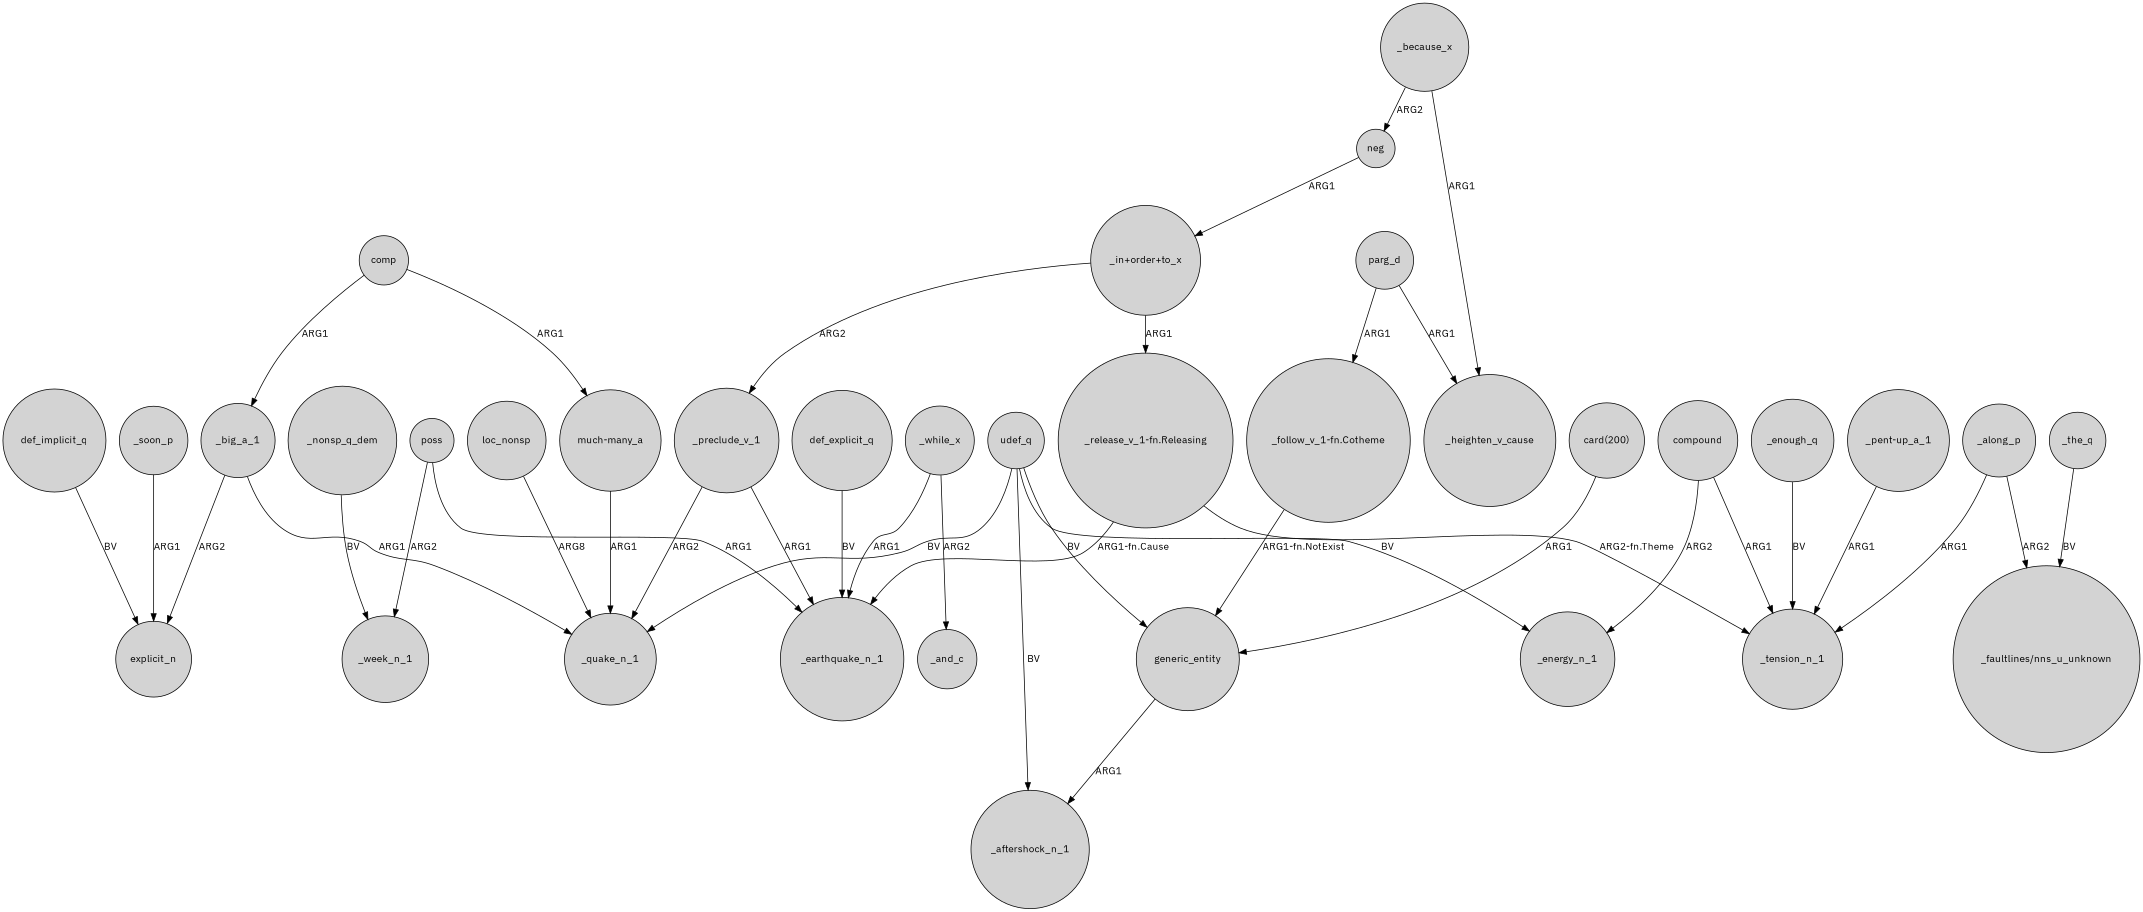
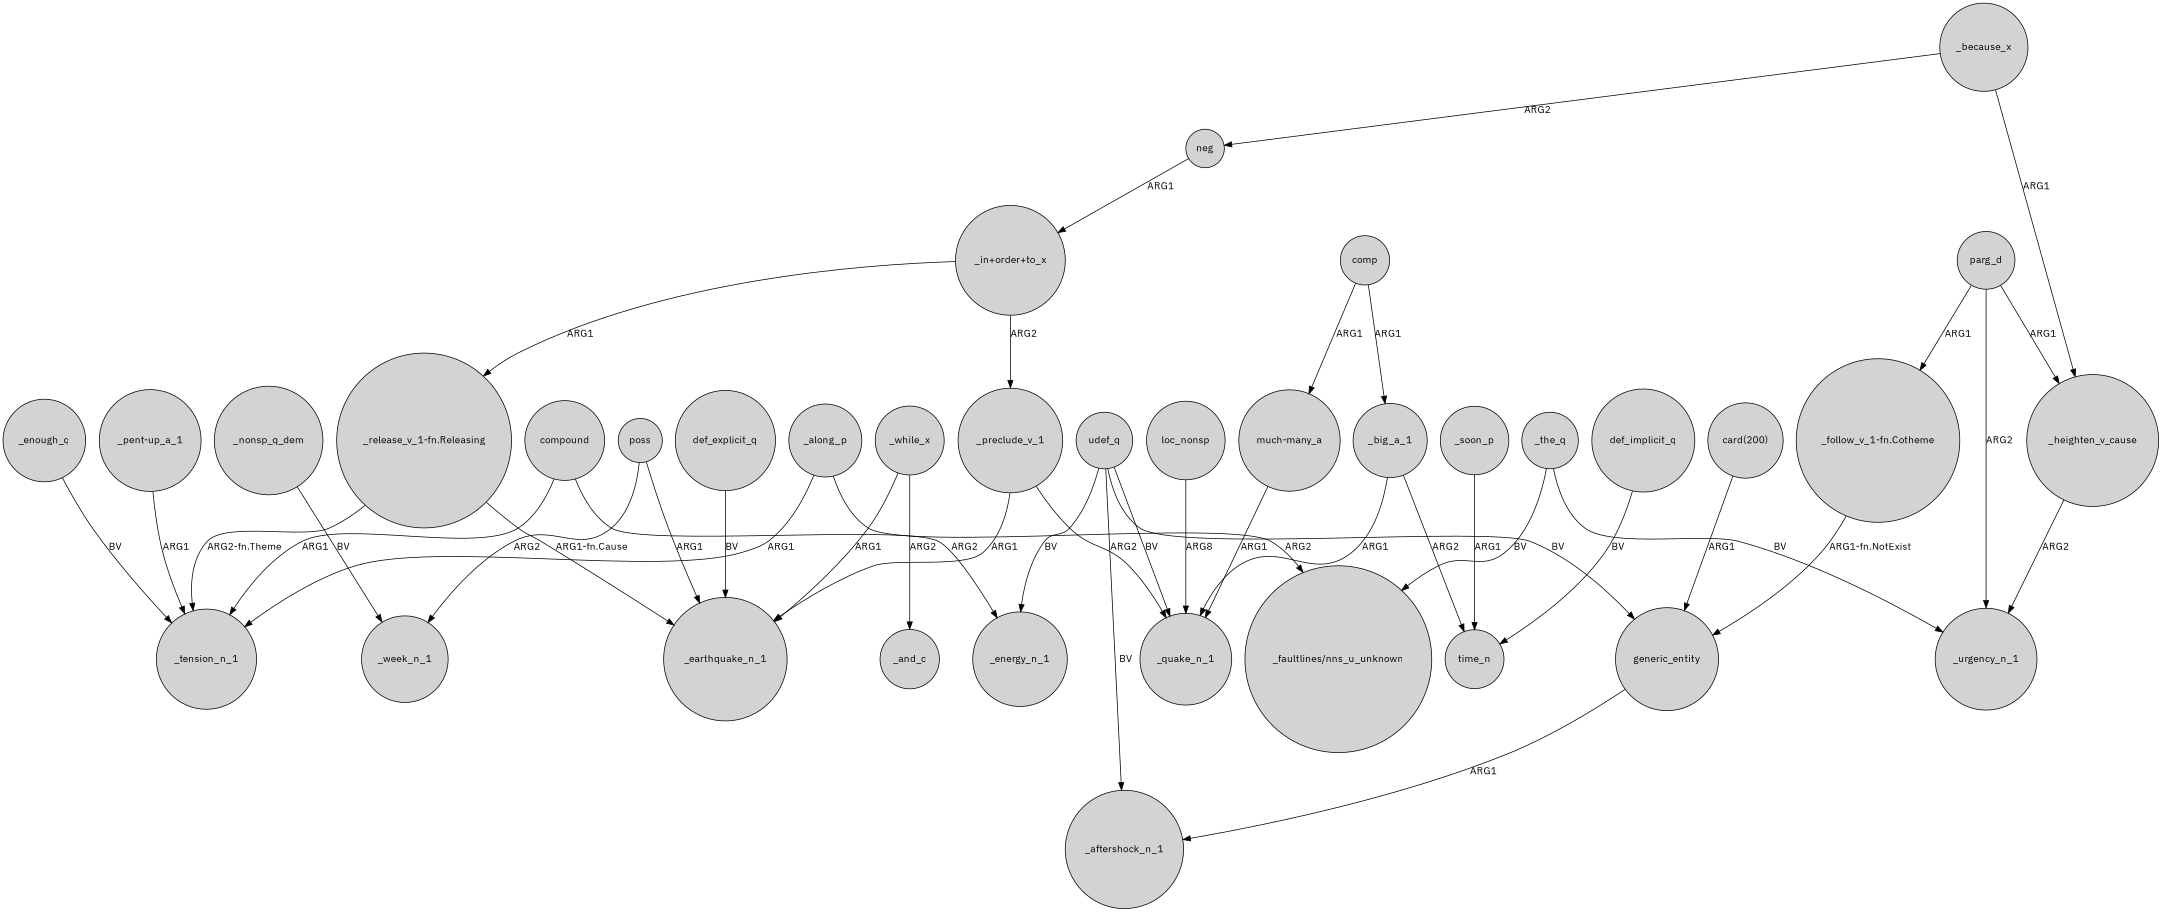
(154, 659) -> (1475, 659)
none -> (1986, 659)
